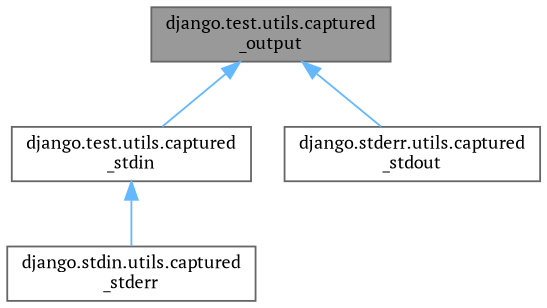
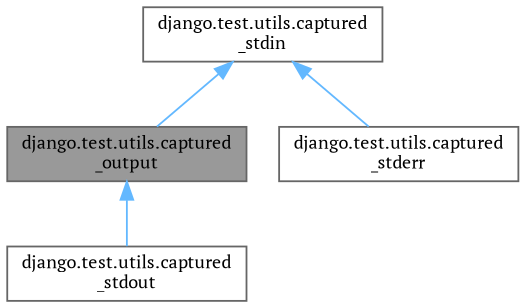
(194, 100) -> (188, 100)
(412, 154) -> (127, 274)
(131, 274) -> (399, 154)
